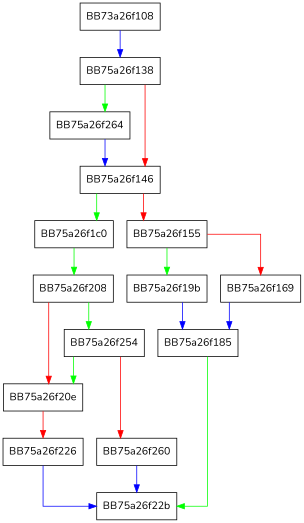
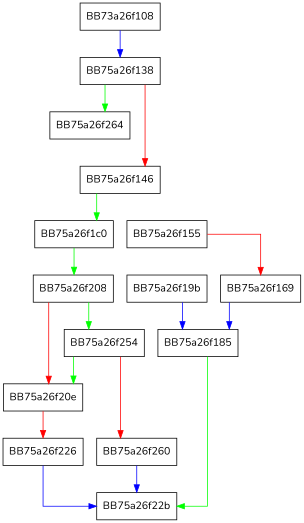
(105, 149) -> none
(144, 203) -> none
(167, 258) -> none
